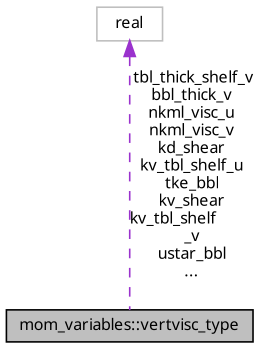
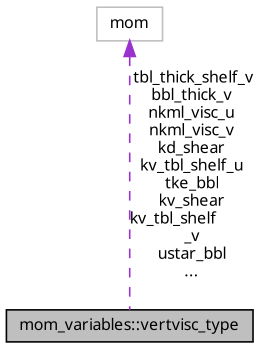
(130, 24) -> (130, 24)
